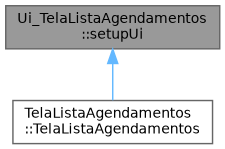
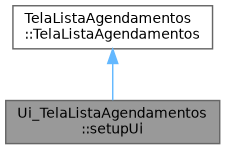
(113, 82) -> (113, 82)
